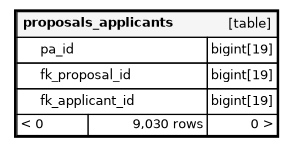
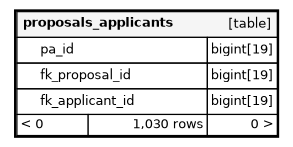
(168, 124) -> (168, 124)
